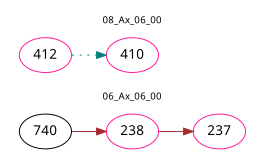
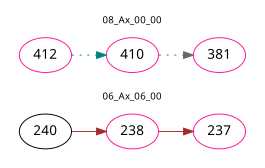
(132, 21) -> (132, 21)
none -> (219, 55)
(45, 131) -> (45, 131)
